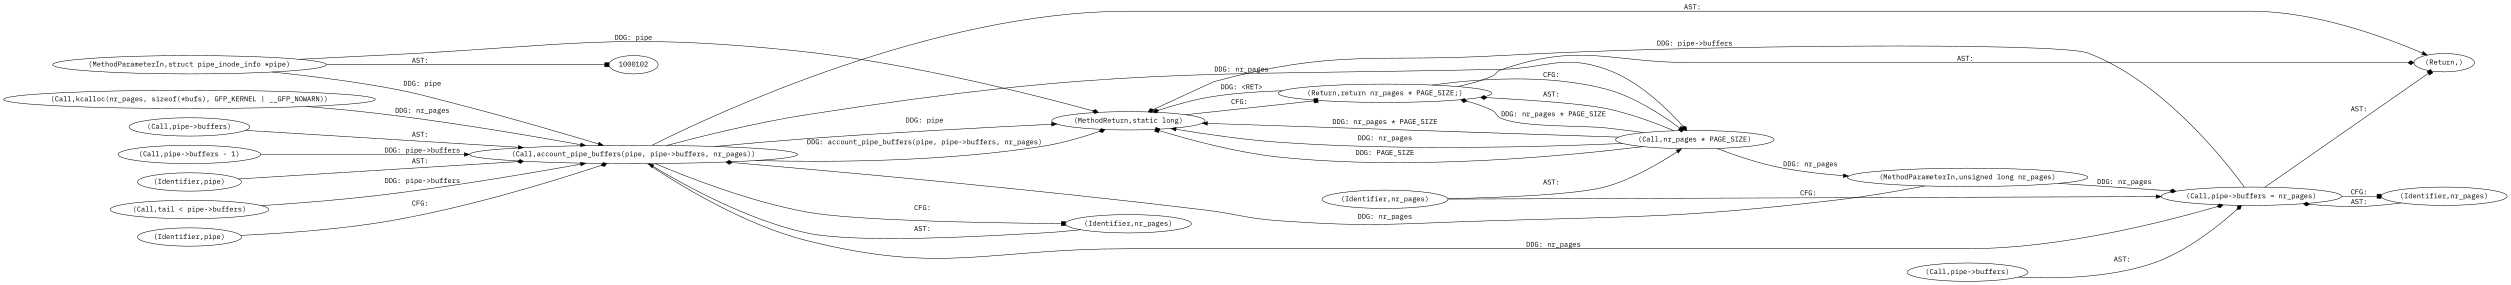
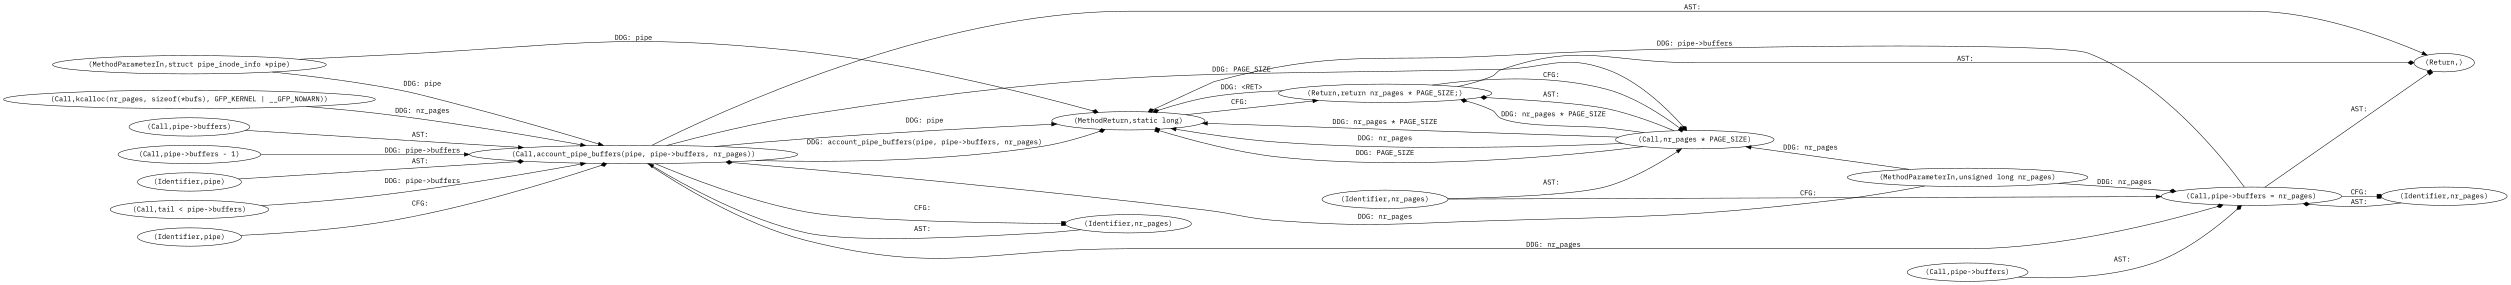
(634, 65) -> none
(1242, 70) -> (1242, 70)
(1249, 108) -> (1249, 108)
(1779, 167) -> (1830, 158)
